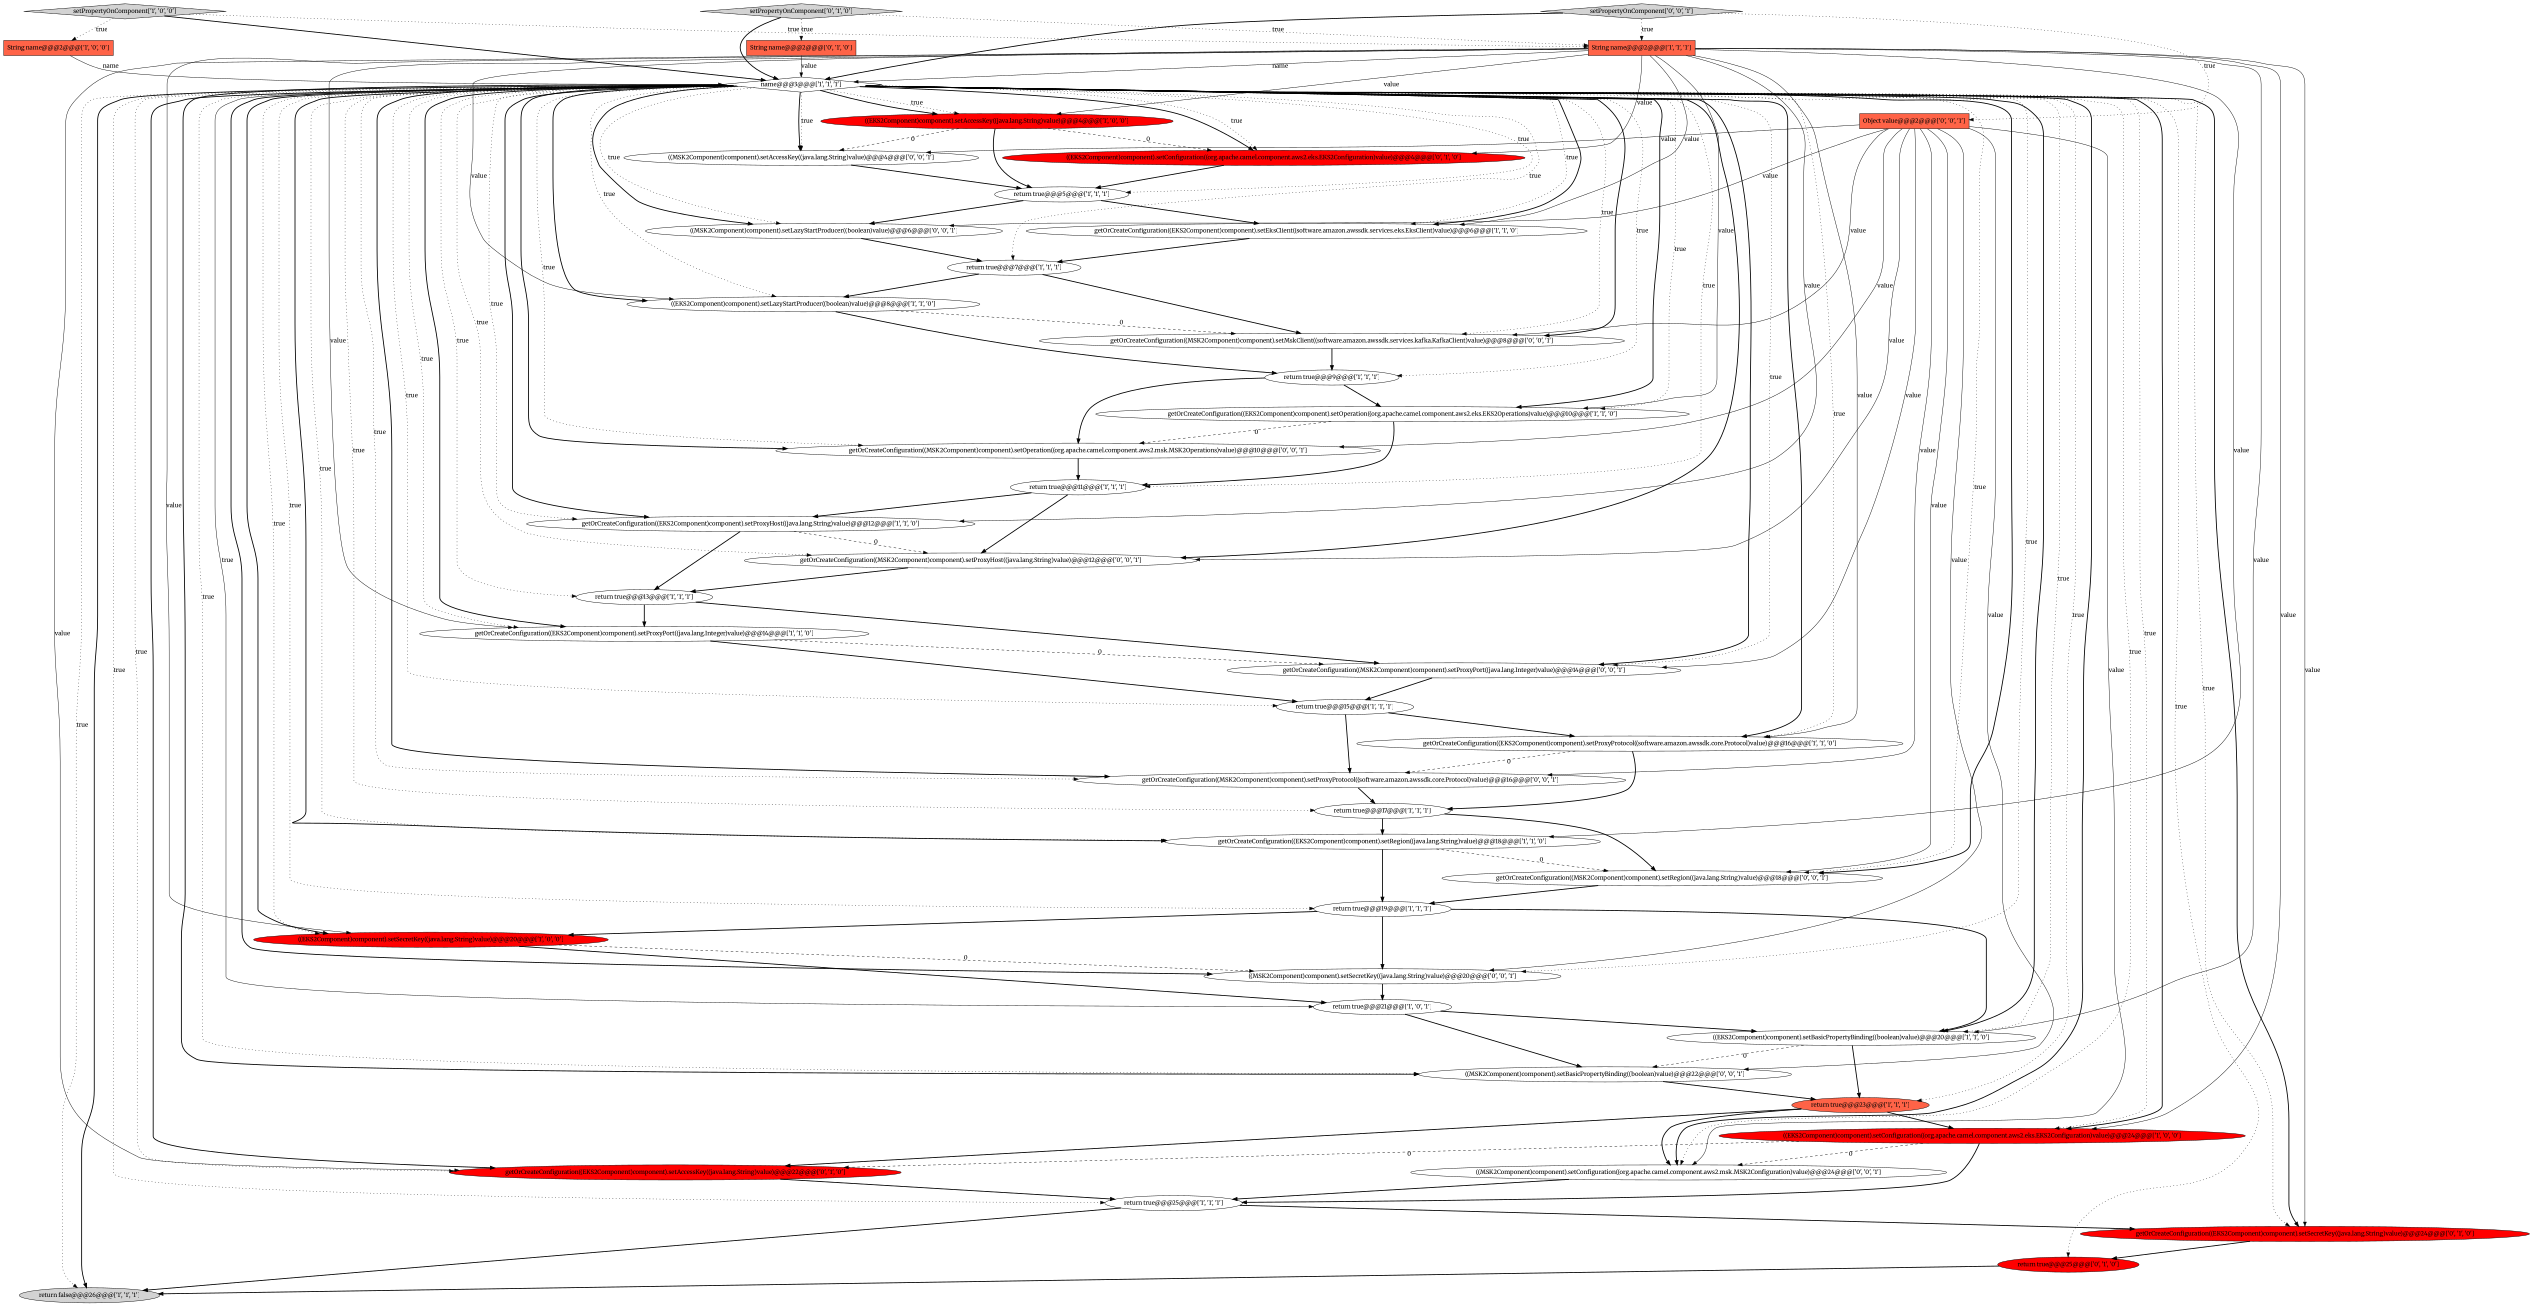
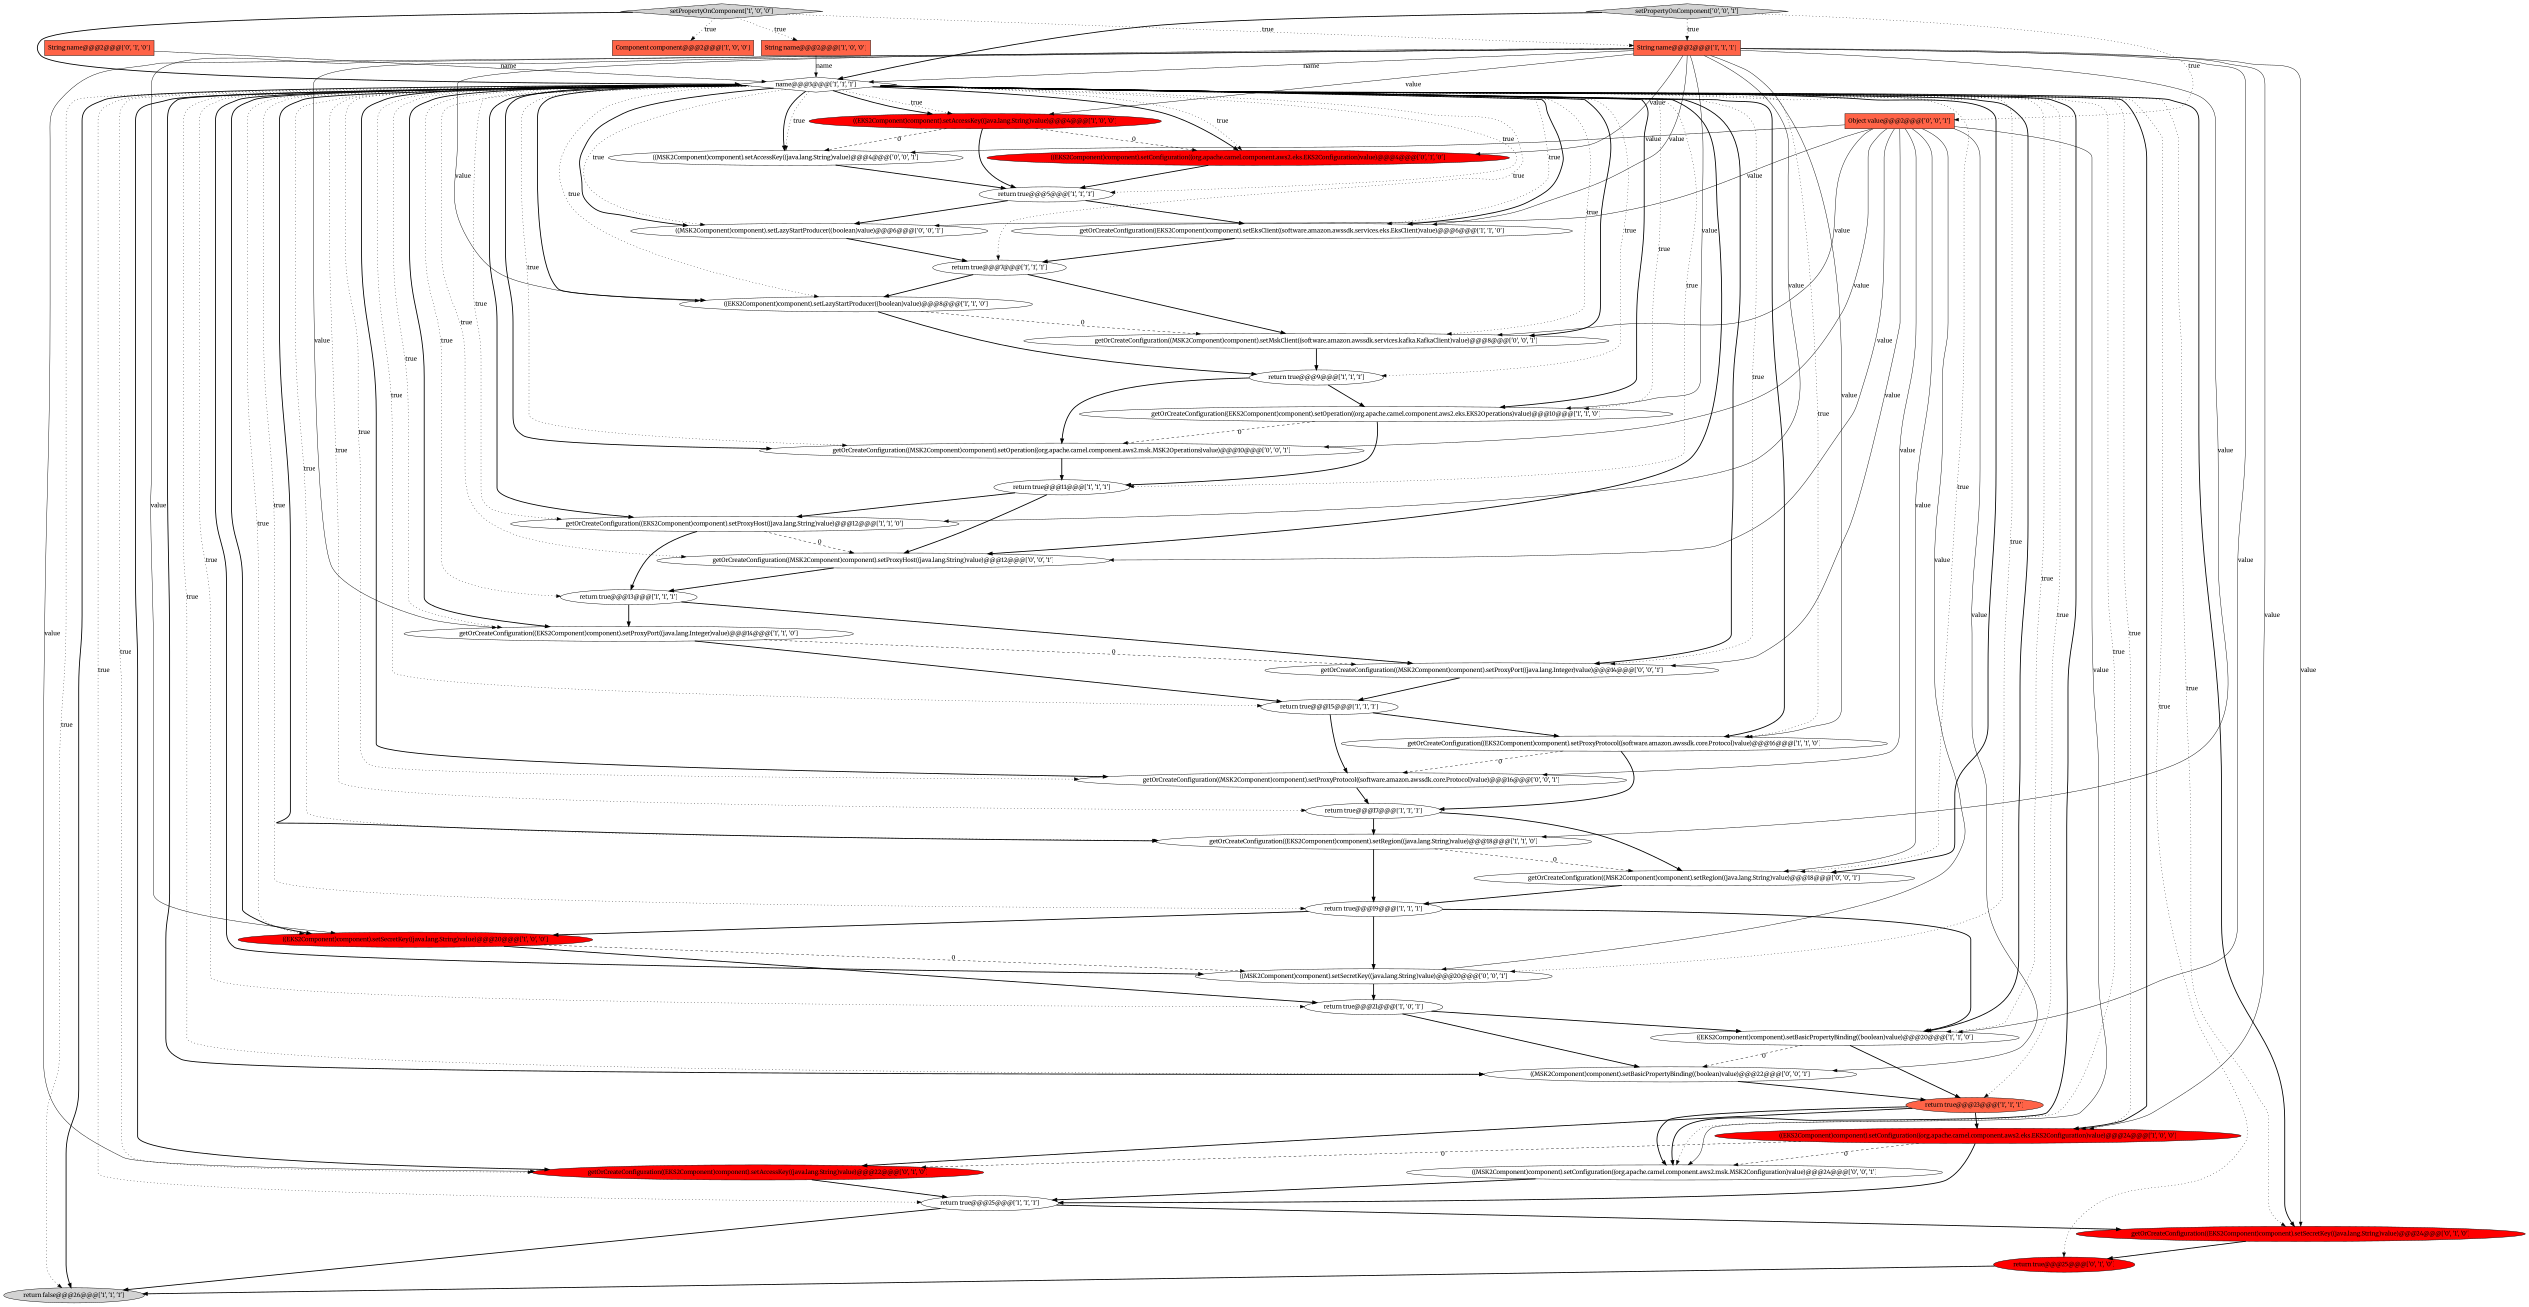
(801, 11) -> none
none -> (683, 48)
(809, 66) -> (509, 66)
(226, 827) -> (210, 816)
